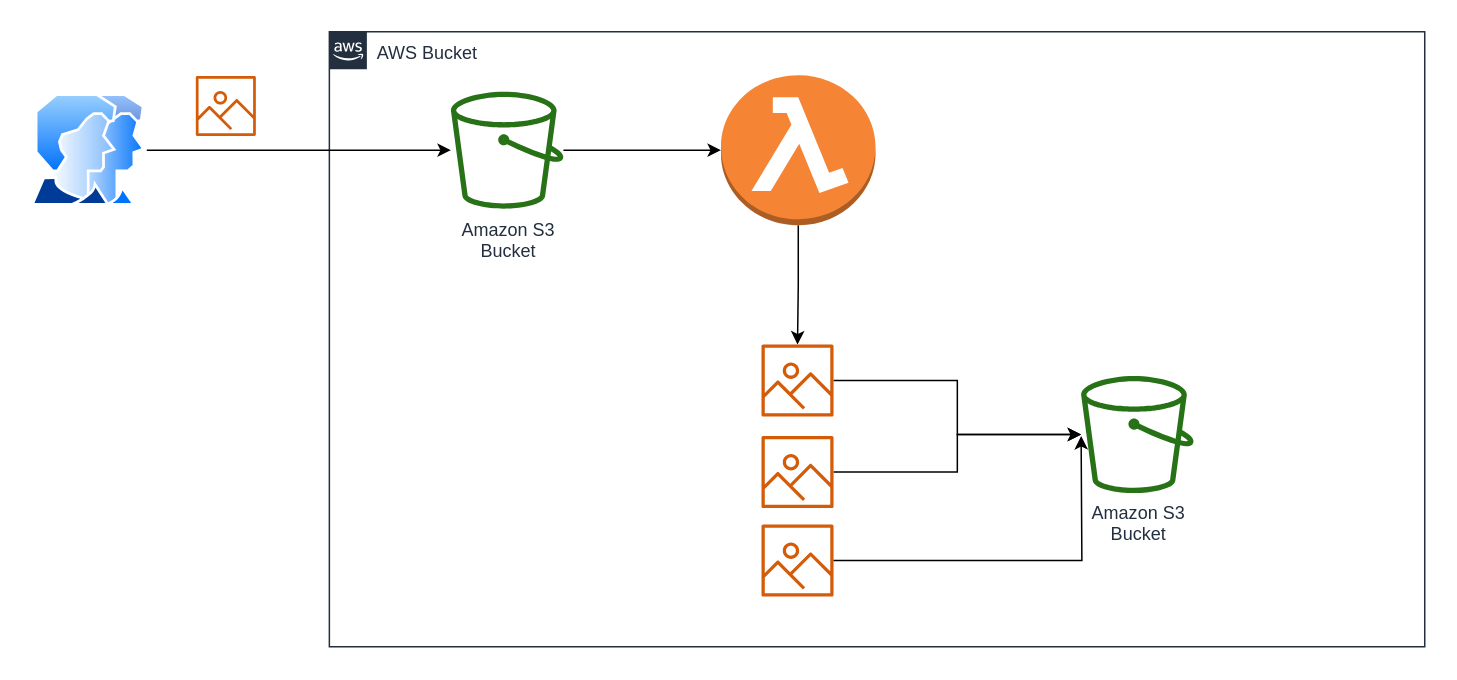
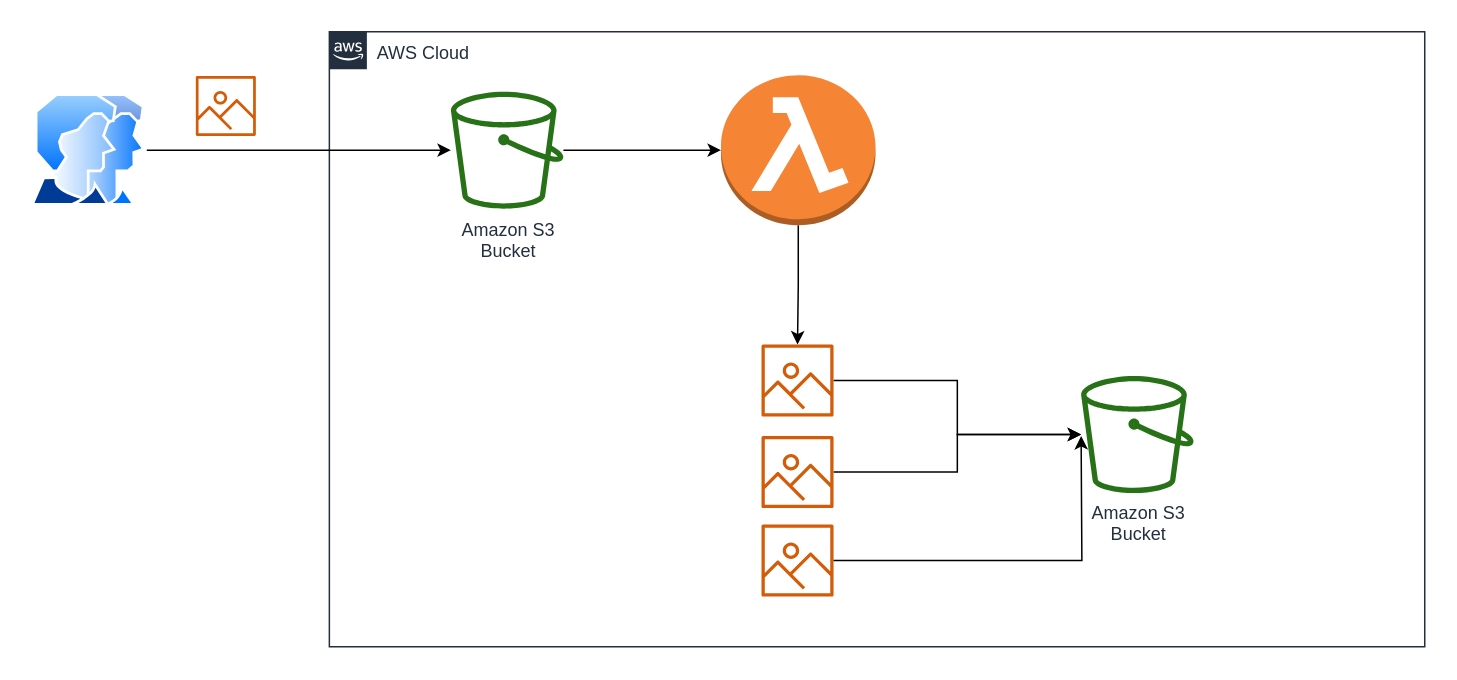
(425, 54) -> (418, 54)
